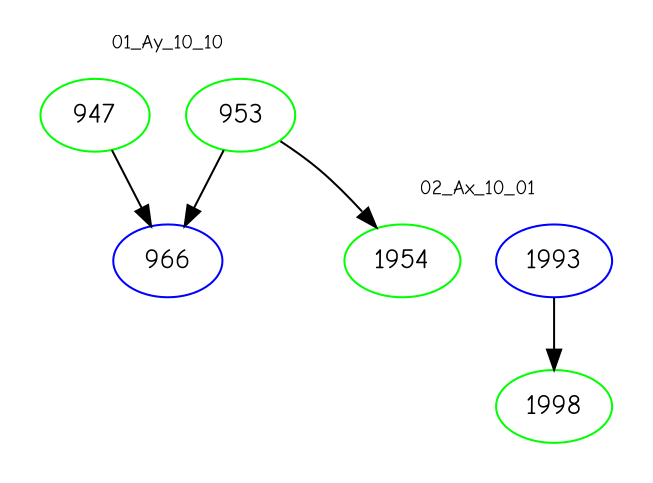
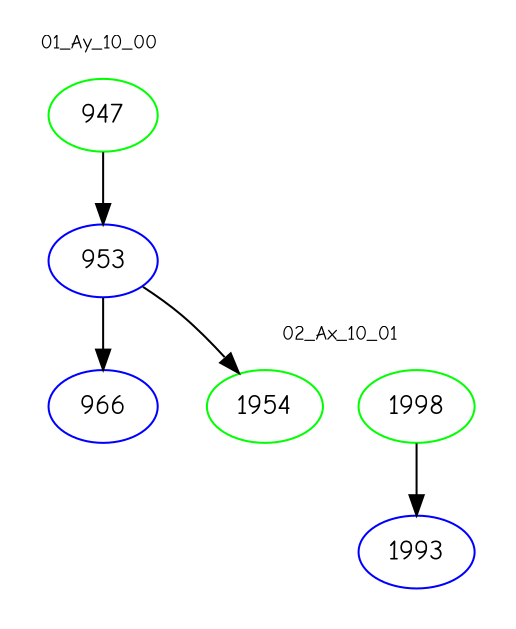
(168, 43) -> (99, 43)
(241, 115) -> (103, 261)
(127, 179) -> (103, 178)
(554, 324) -> (417, 469)
